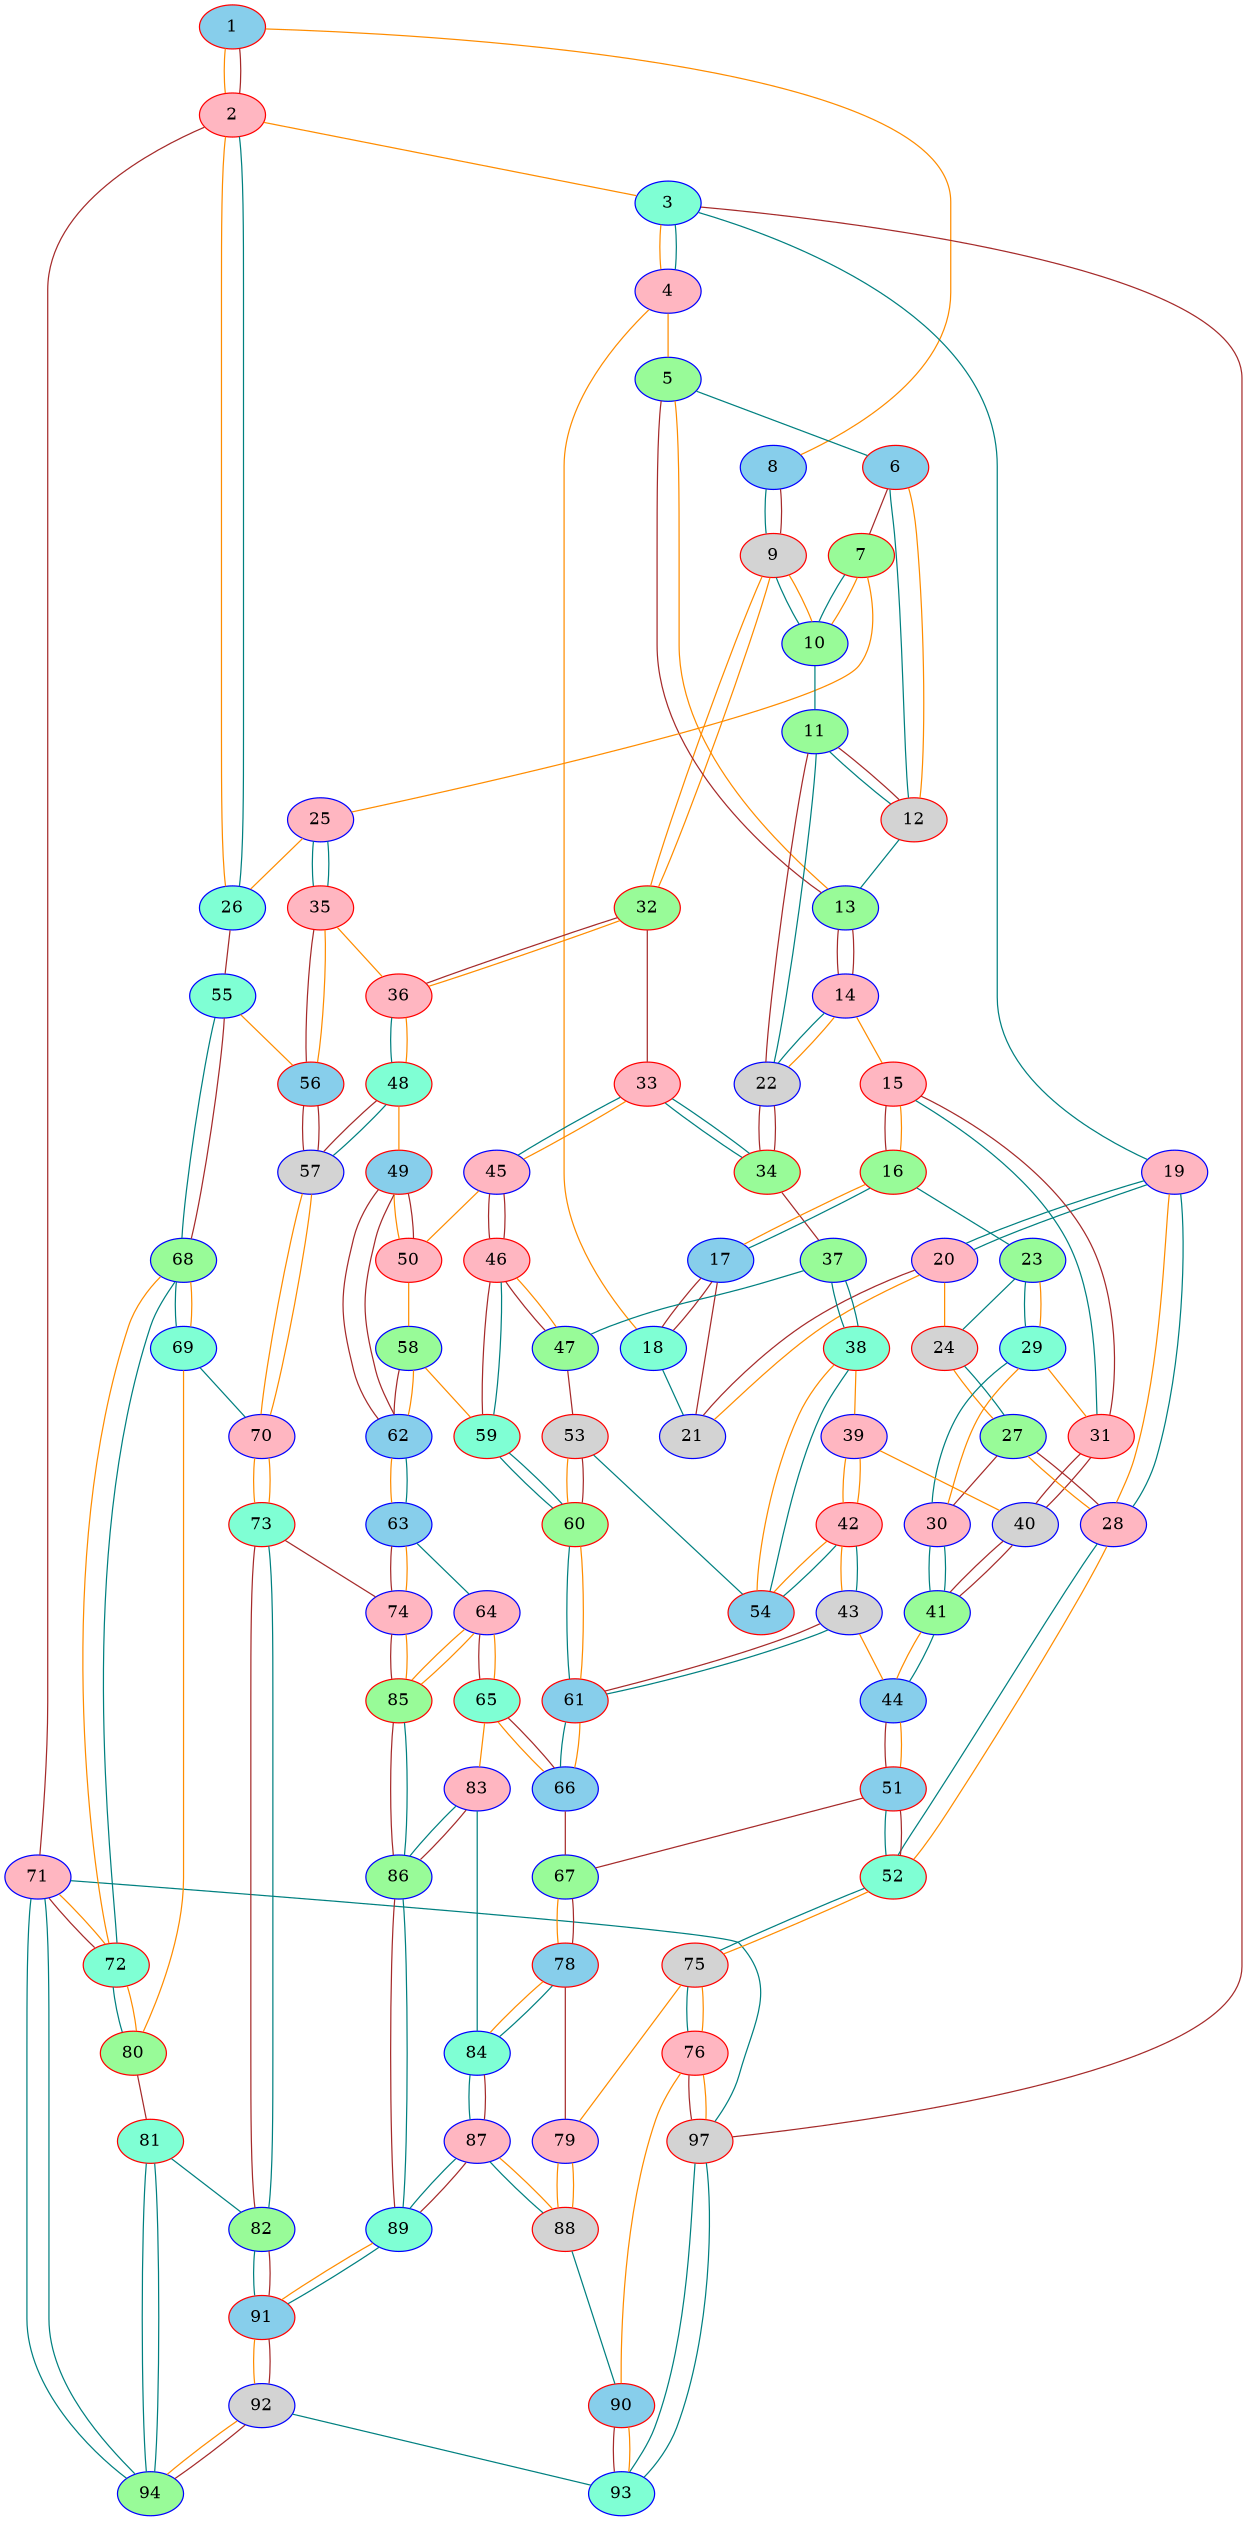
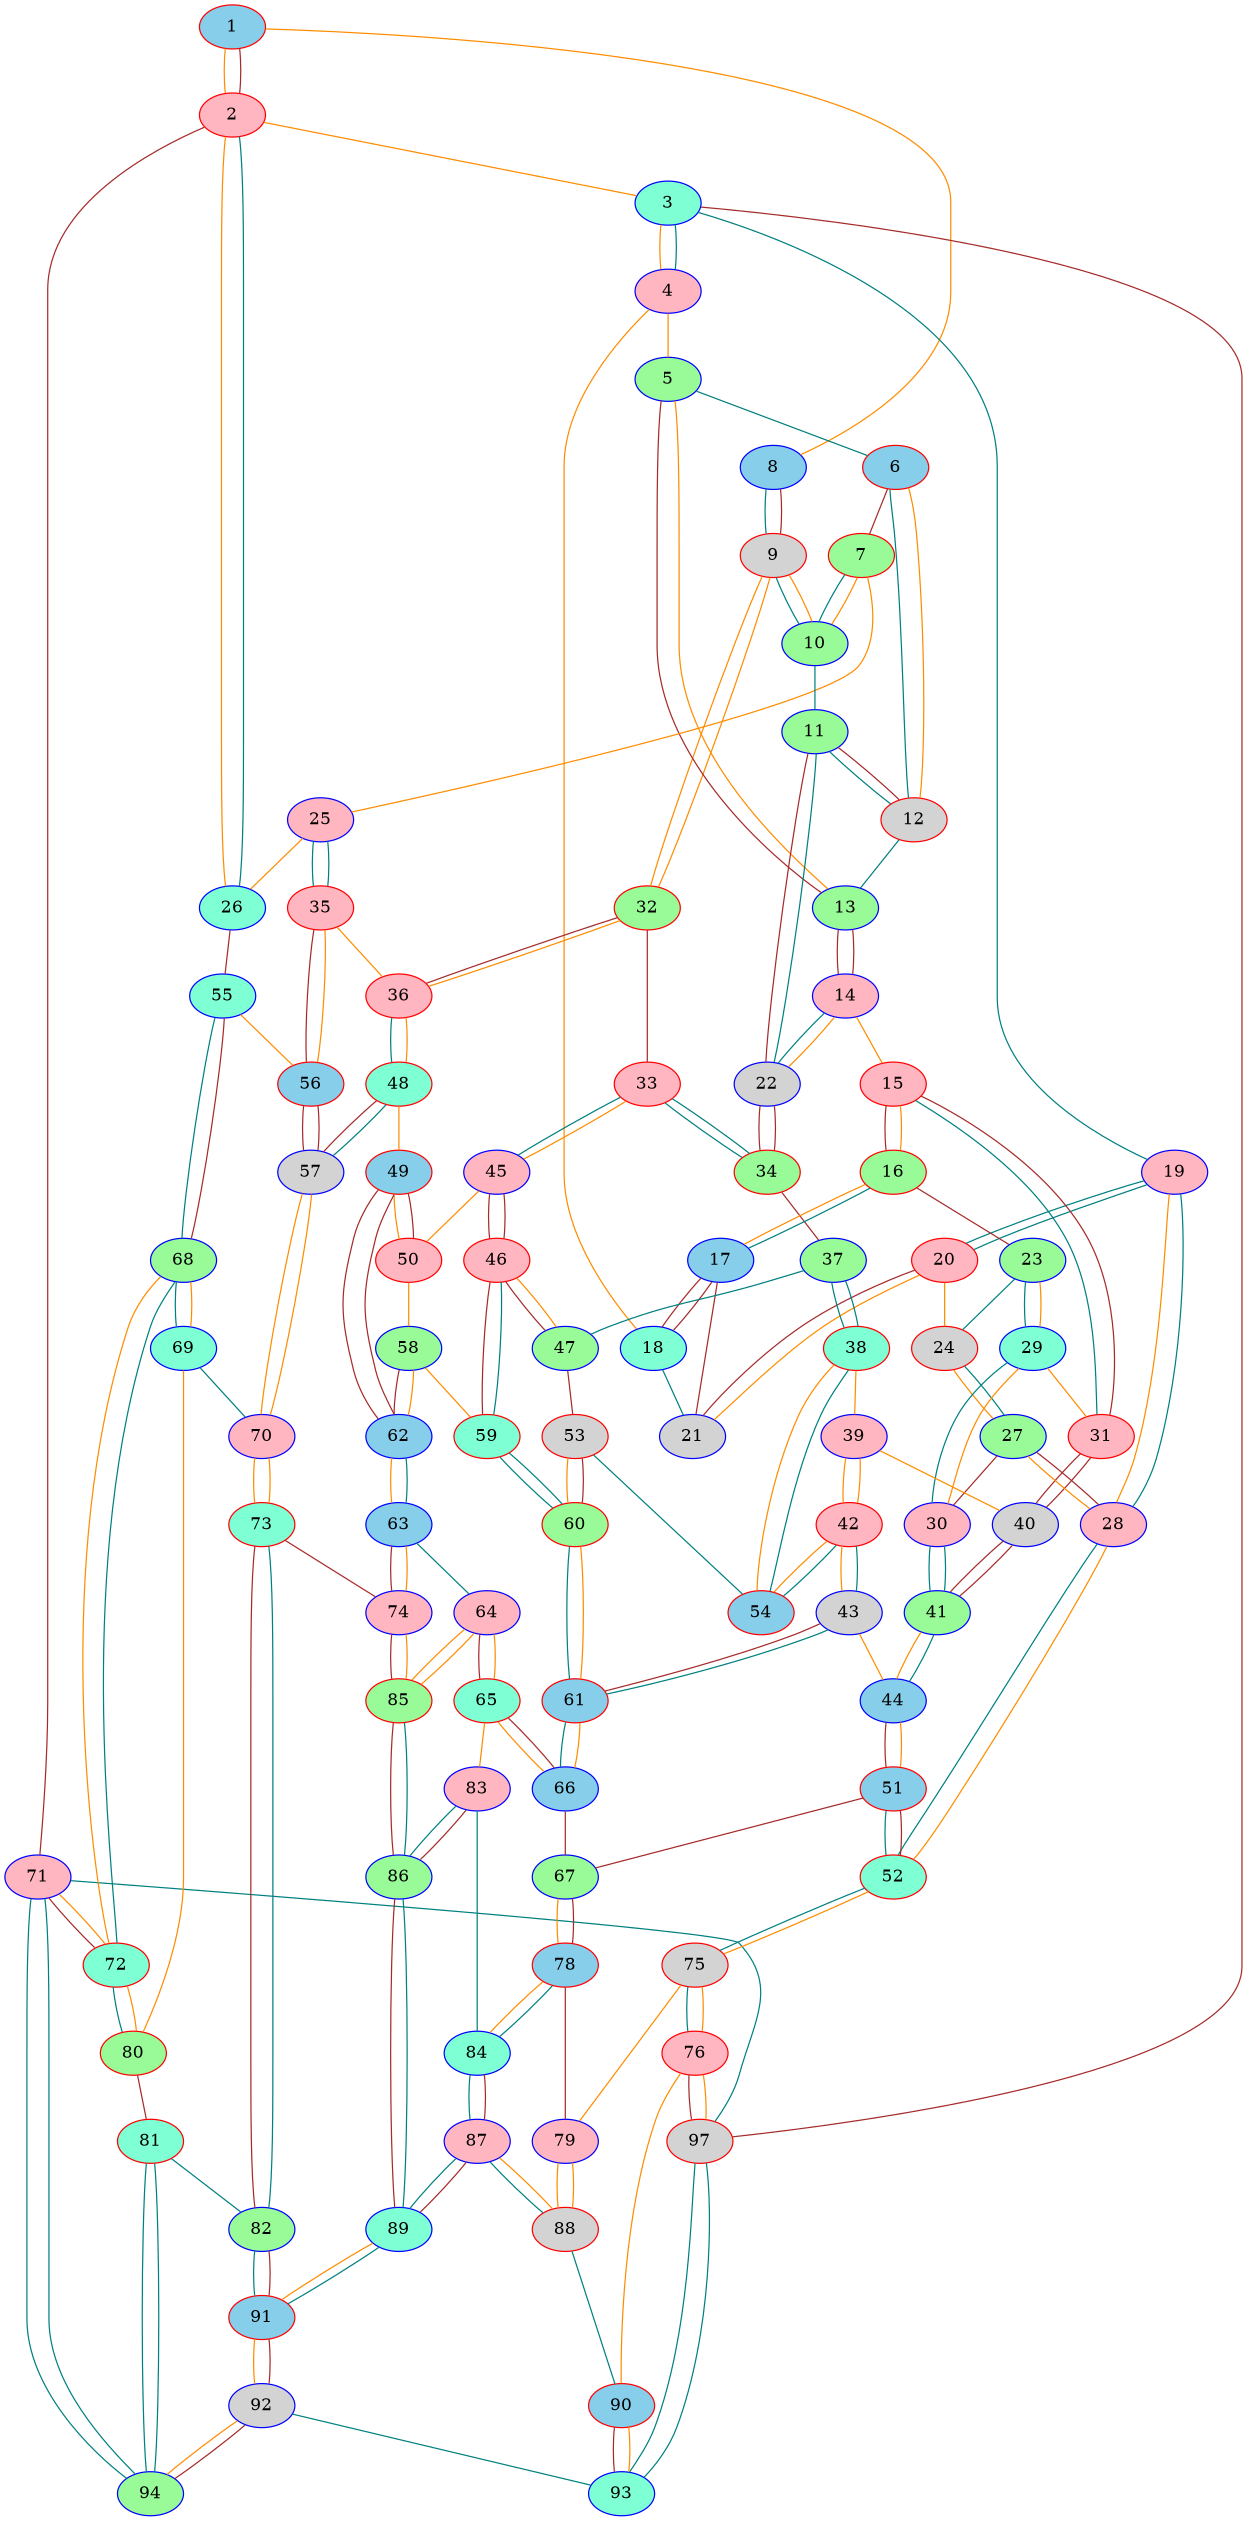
(963, 1216) -> (963, 1216)
(945, 1260) -> (945, 1260)
